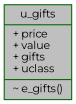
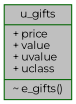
(29, 57) -> (35, 57)
